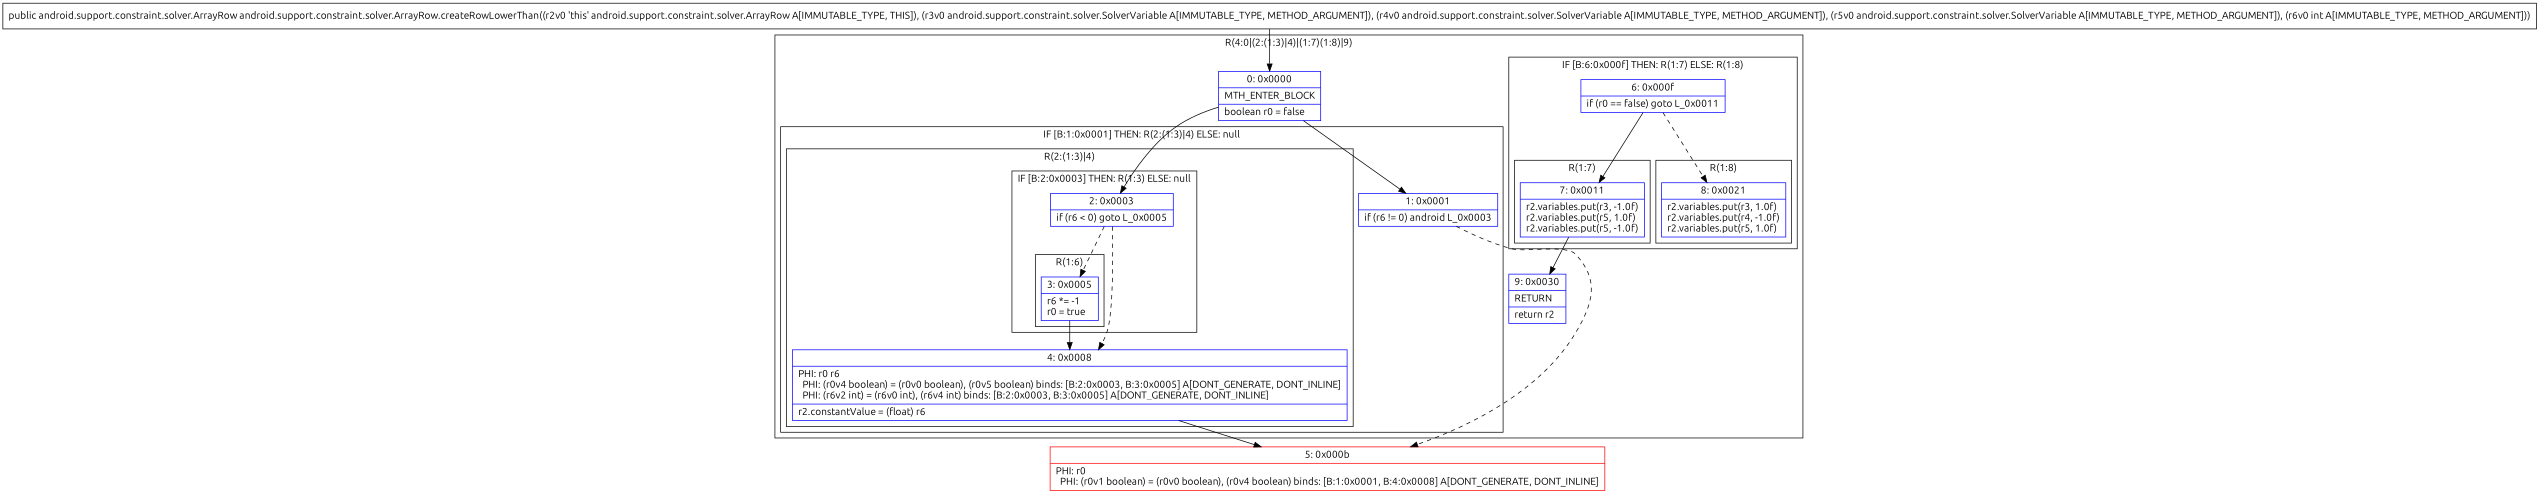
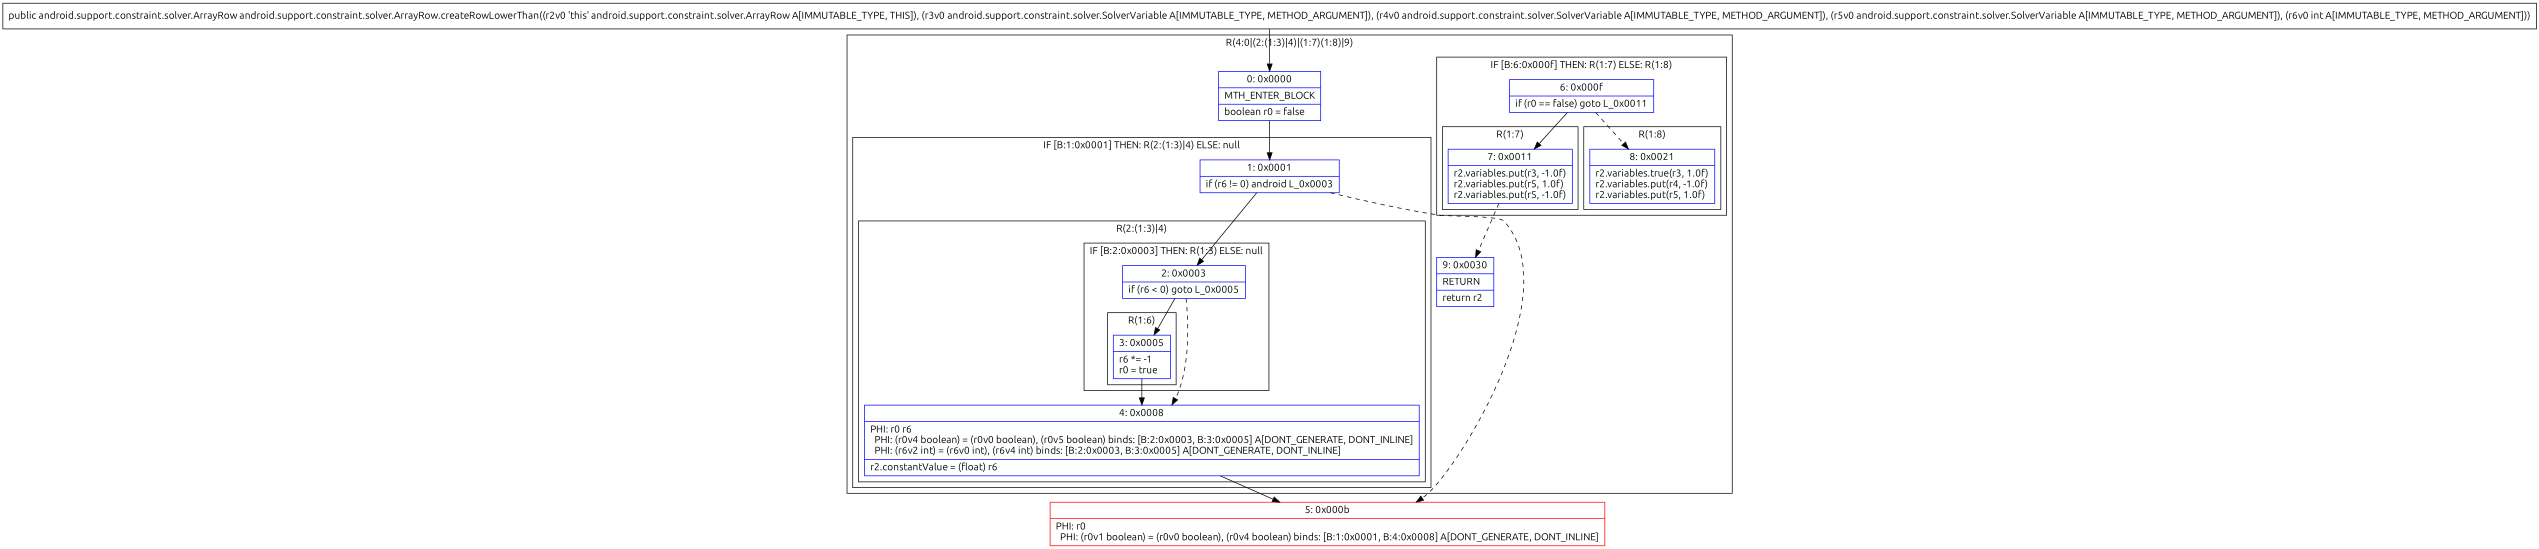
(1163, 137) -> (1229, 226)
(1722, 207) -> (1652, 173)
(1094, 248) -> (1164, 317)
(1560, 254) -> (1489, 227)
